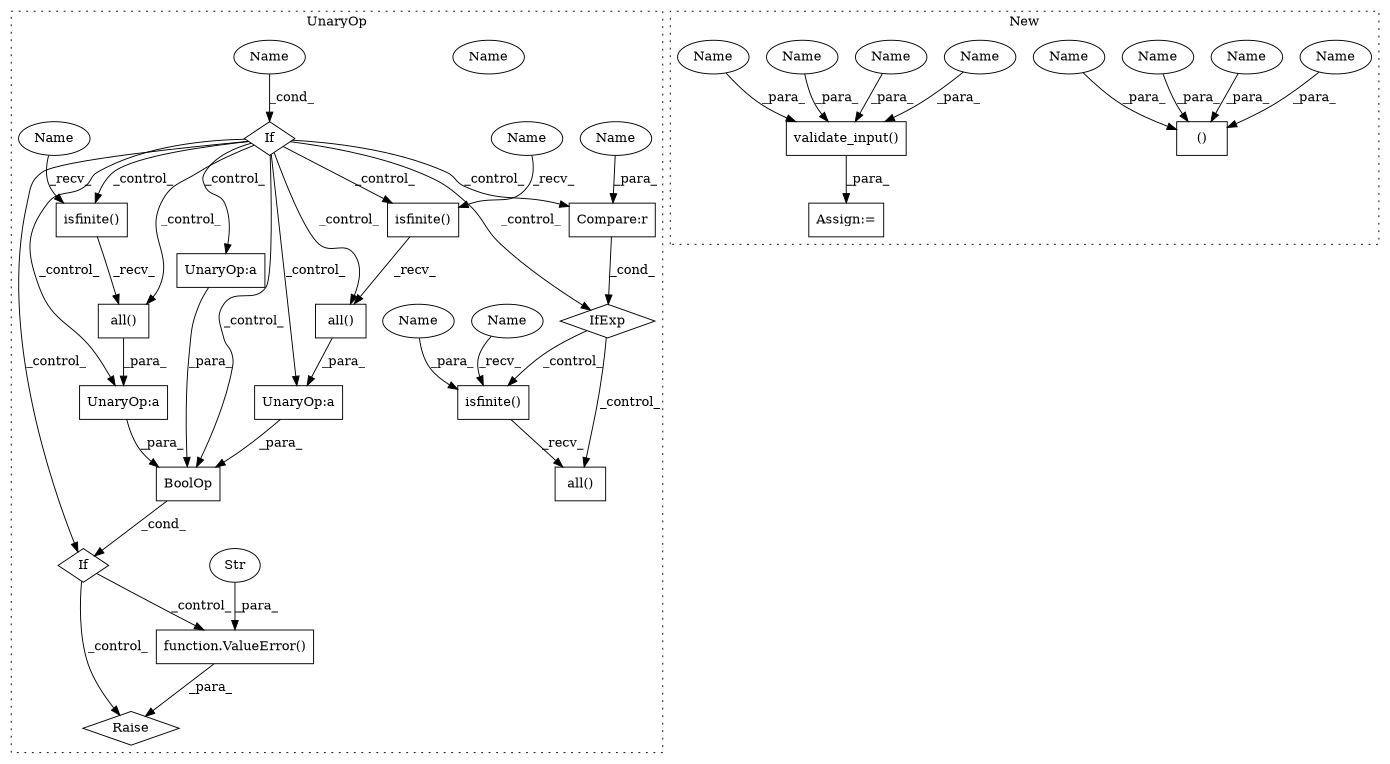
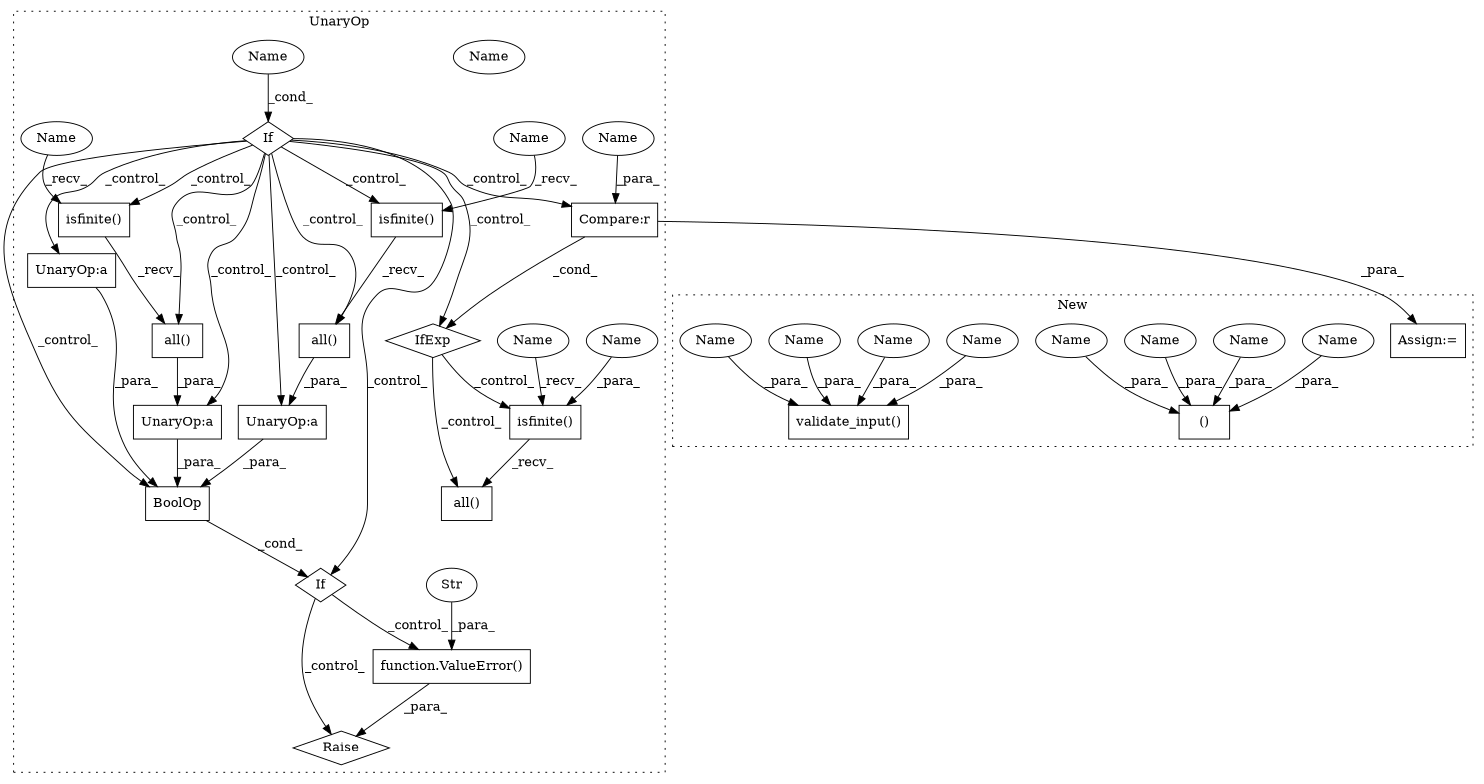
(846, 175) -> (1041, 237)
